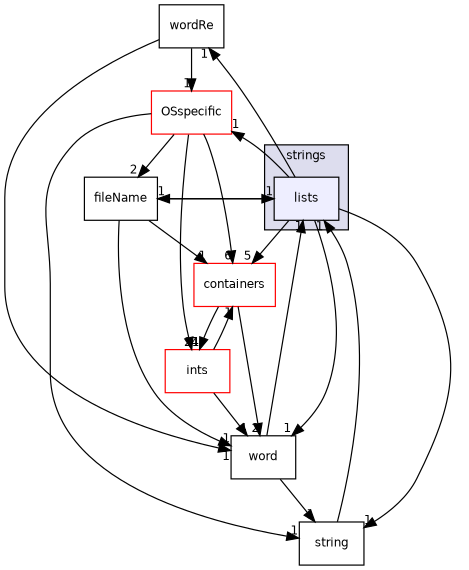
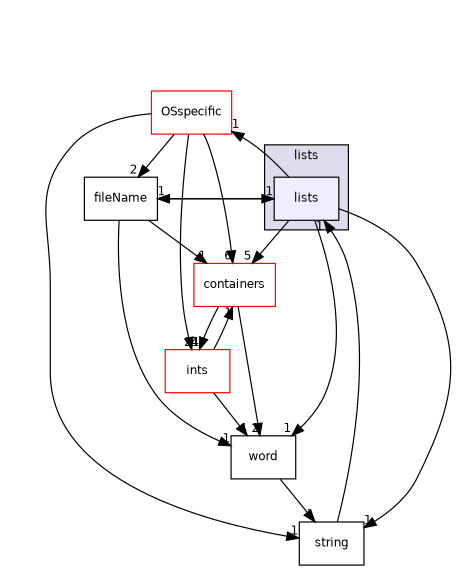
(192, 26) -> none
(306, 156) -> (306, 156)
(284, 334) -> none
